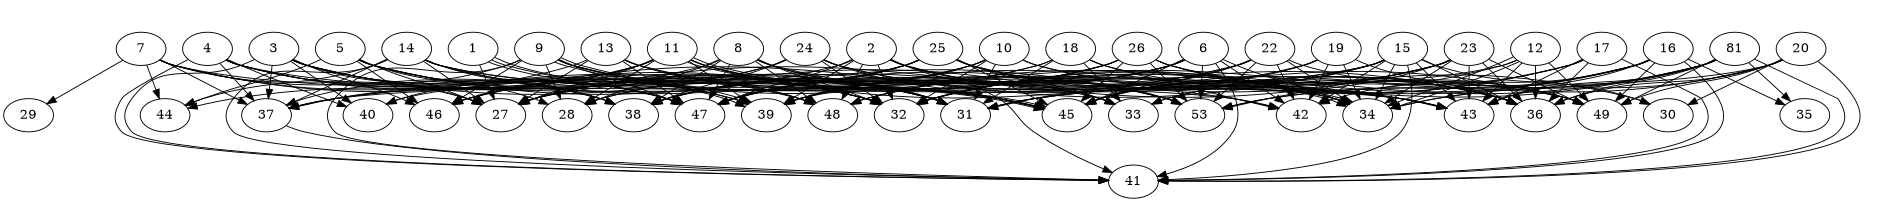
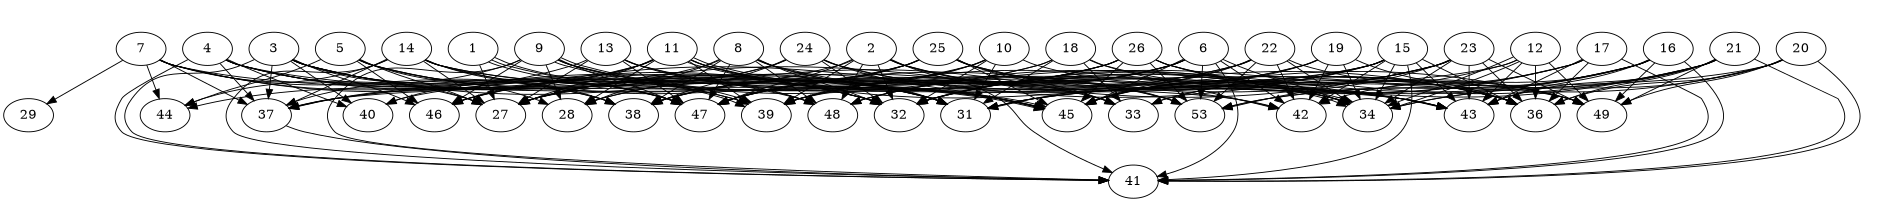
(1735, 49) -> (1735, 49)
(765, 83) -> none
(1668, 115) -> none
(1805, 115) -> none
